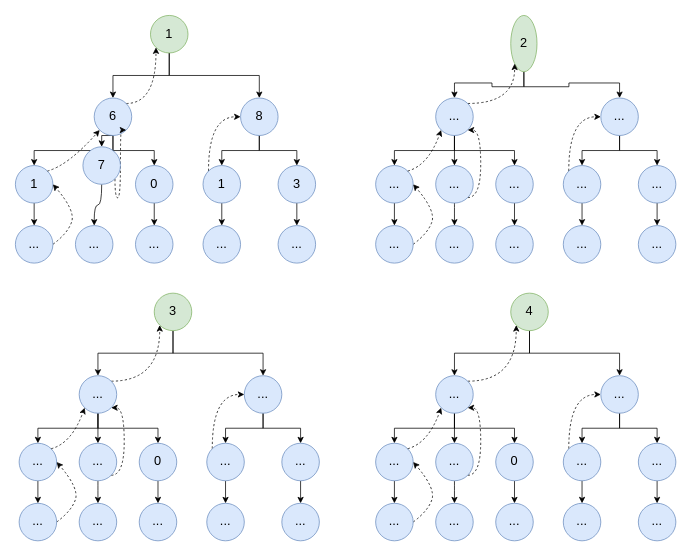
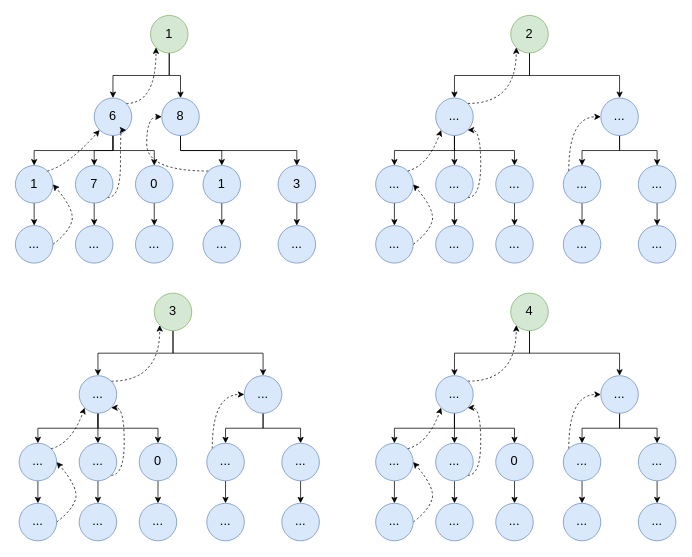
(524, 44) -> (529, 34)
(259, 117) -> (180, 117)
(102, 165) -> (94, 184)
